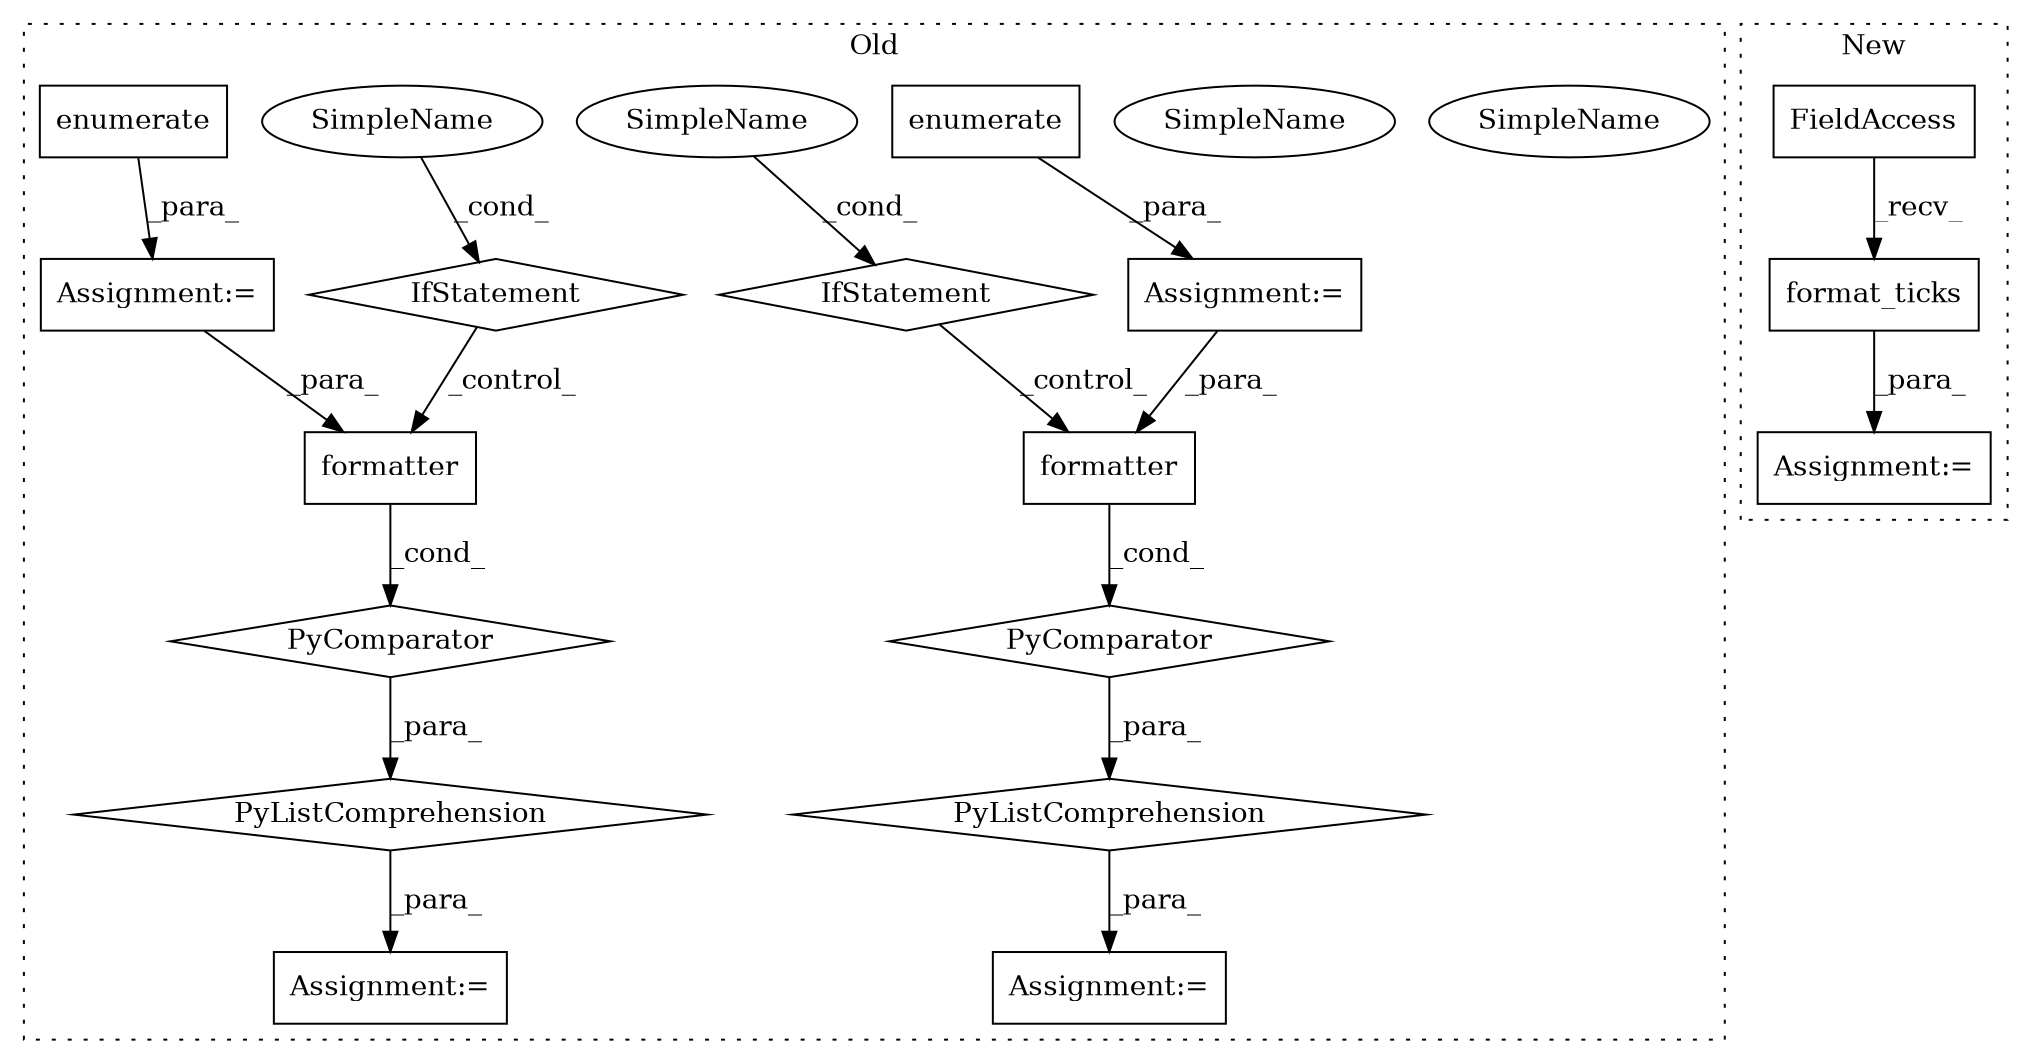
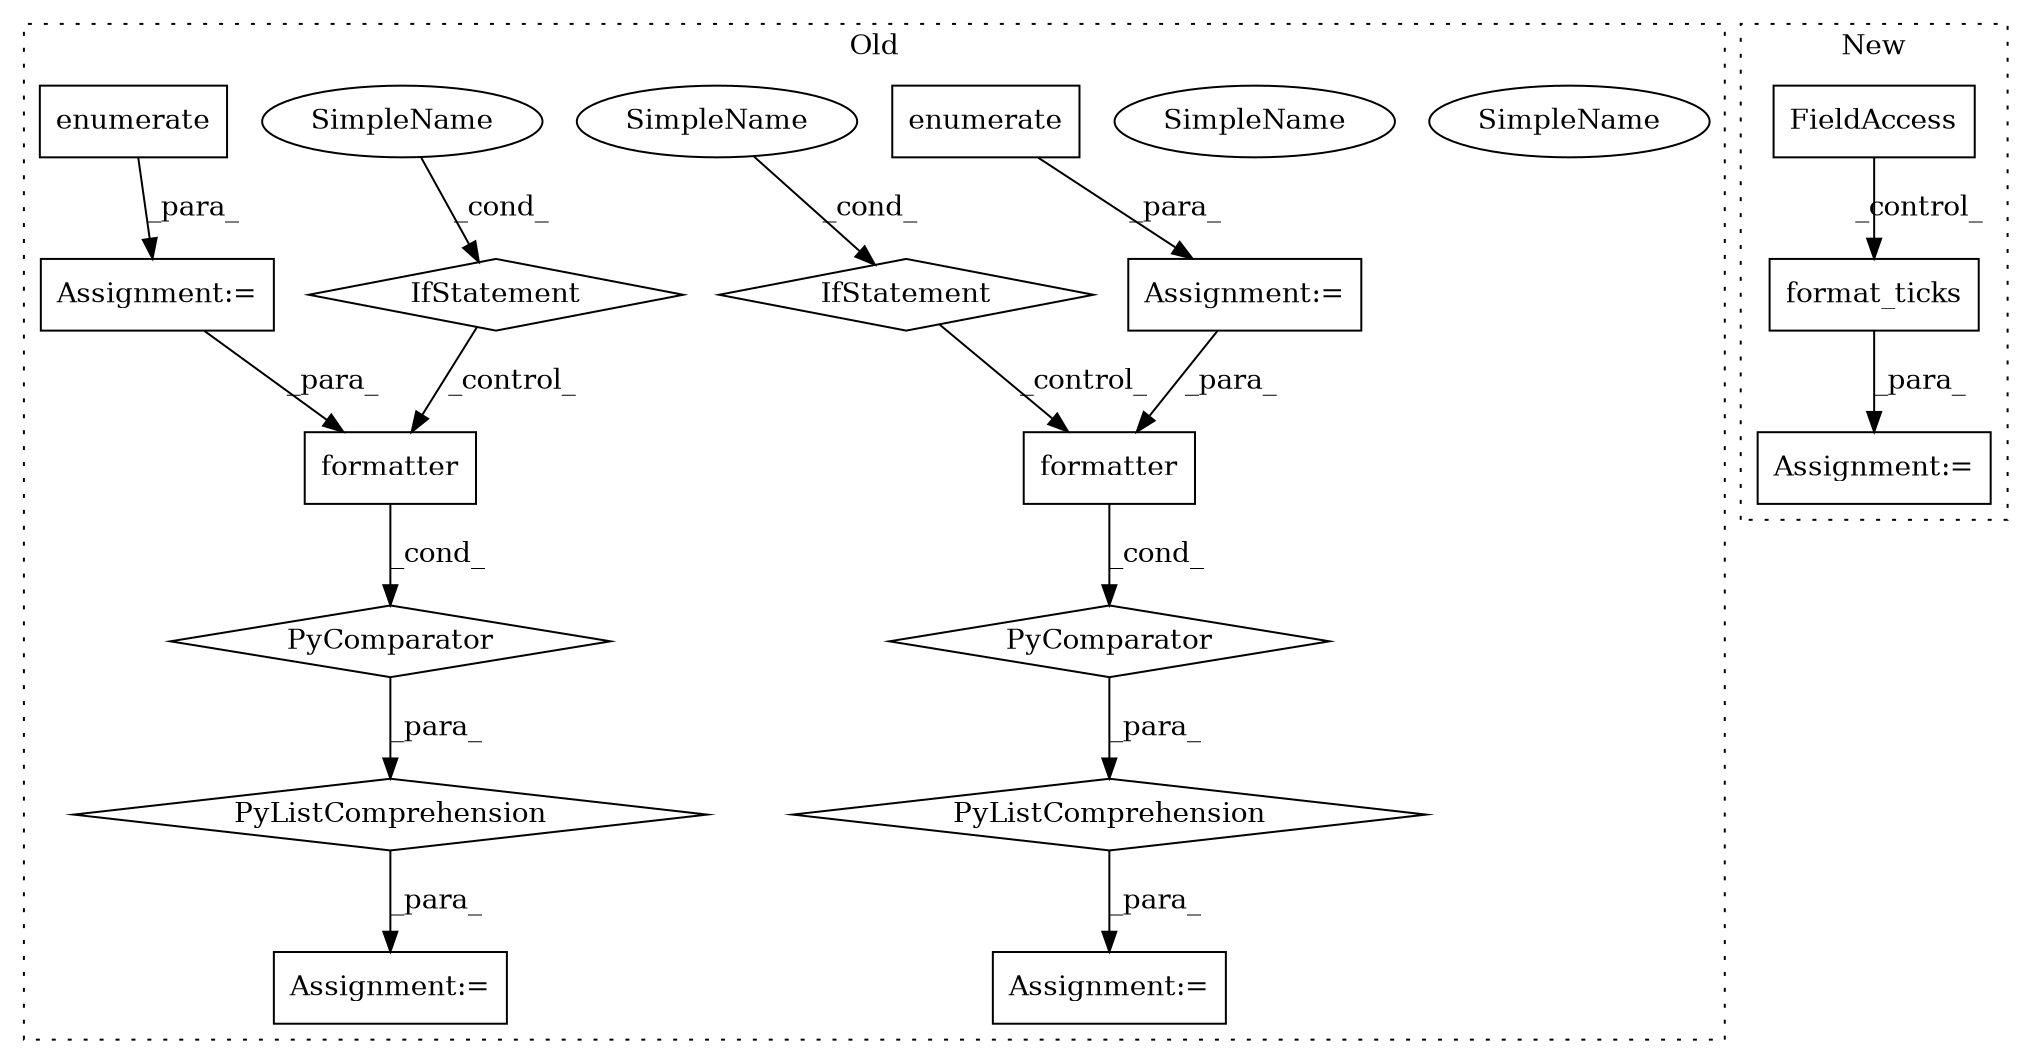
(1919, 208) -> (1919, 208)
